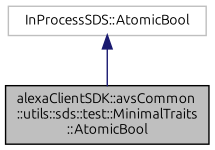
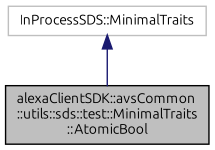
(107, 21) -> (107, 21)
